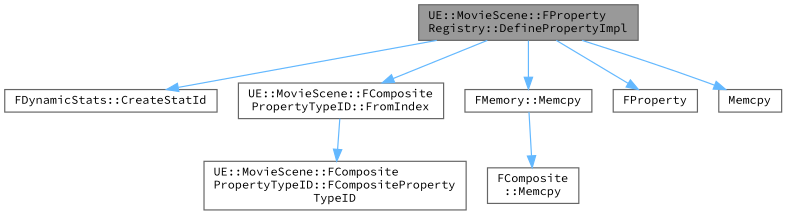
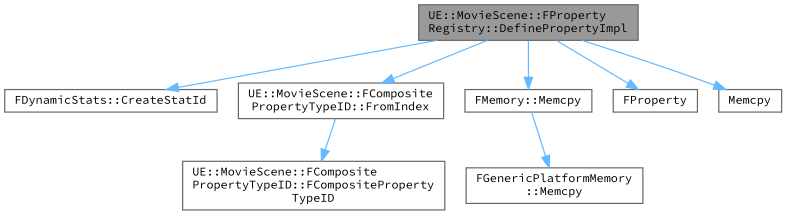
(533, 186) -> (555, 186)
